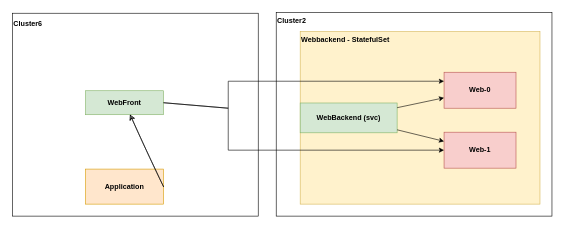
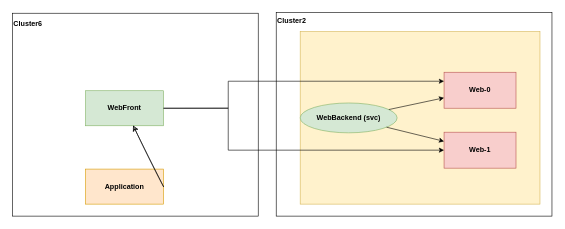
(346, 40) -> none
(125, 103) -> (125, 108)
(349, 118) -> (349, 118)
